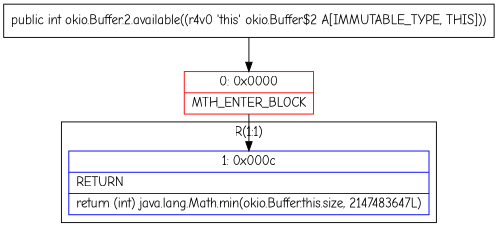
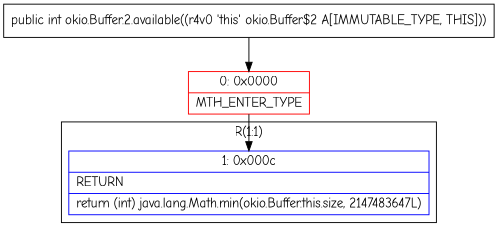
(249, 103) -> (249, 103)
